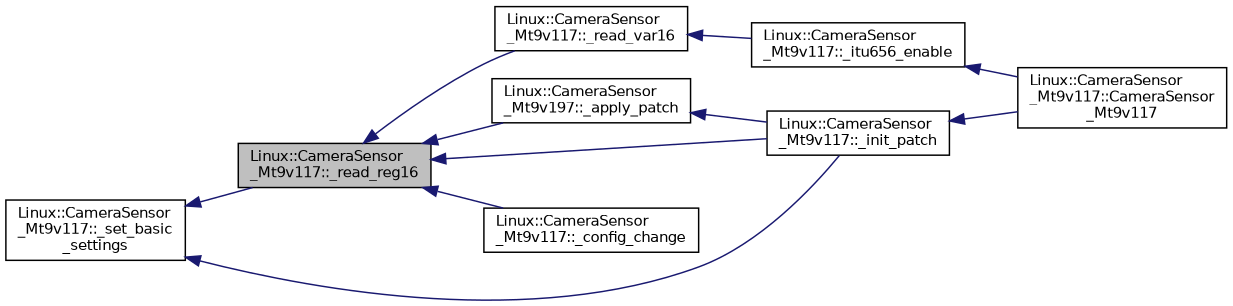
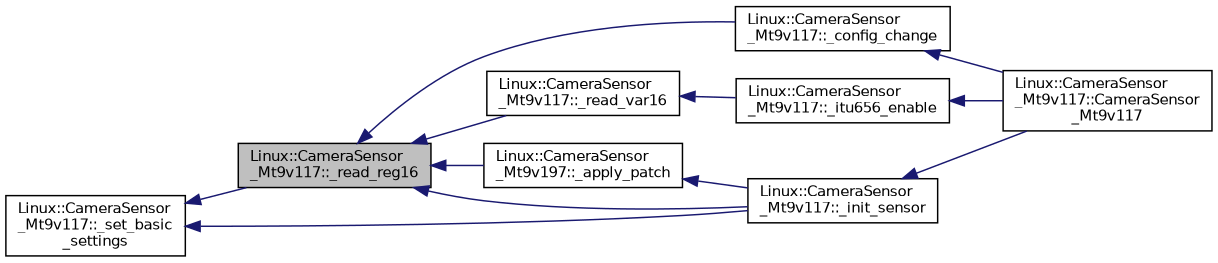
none -> (971, 64)
(858, 133) -> (843, 201)
